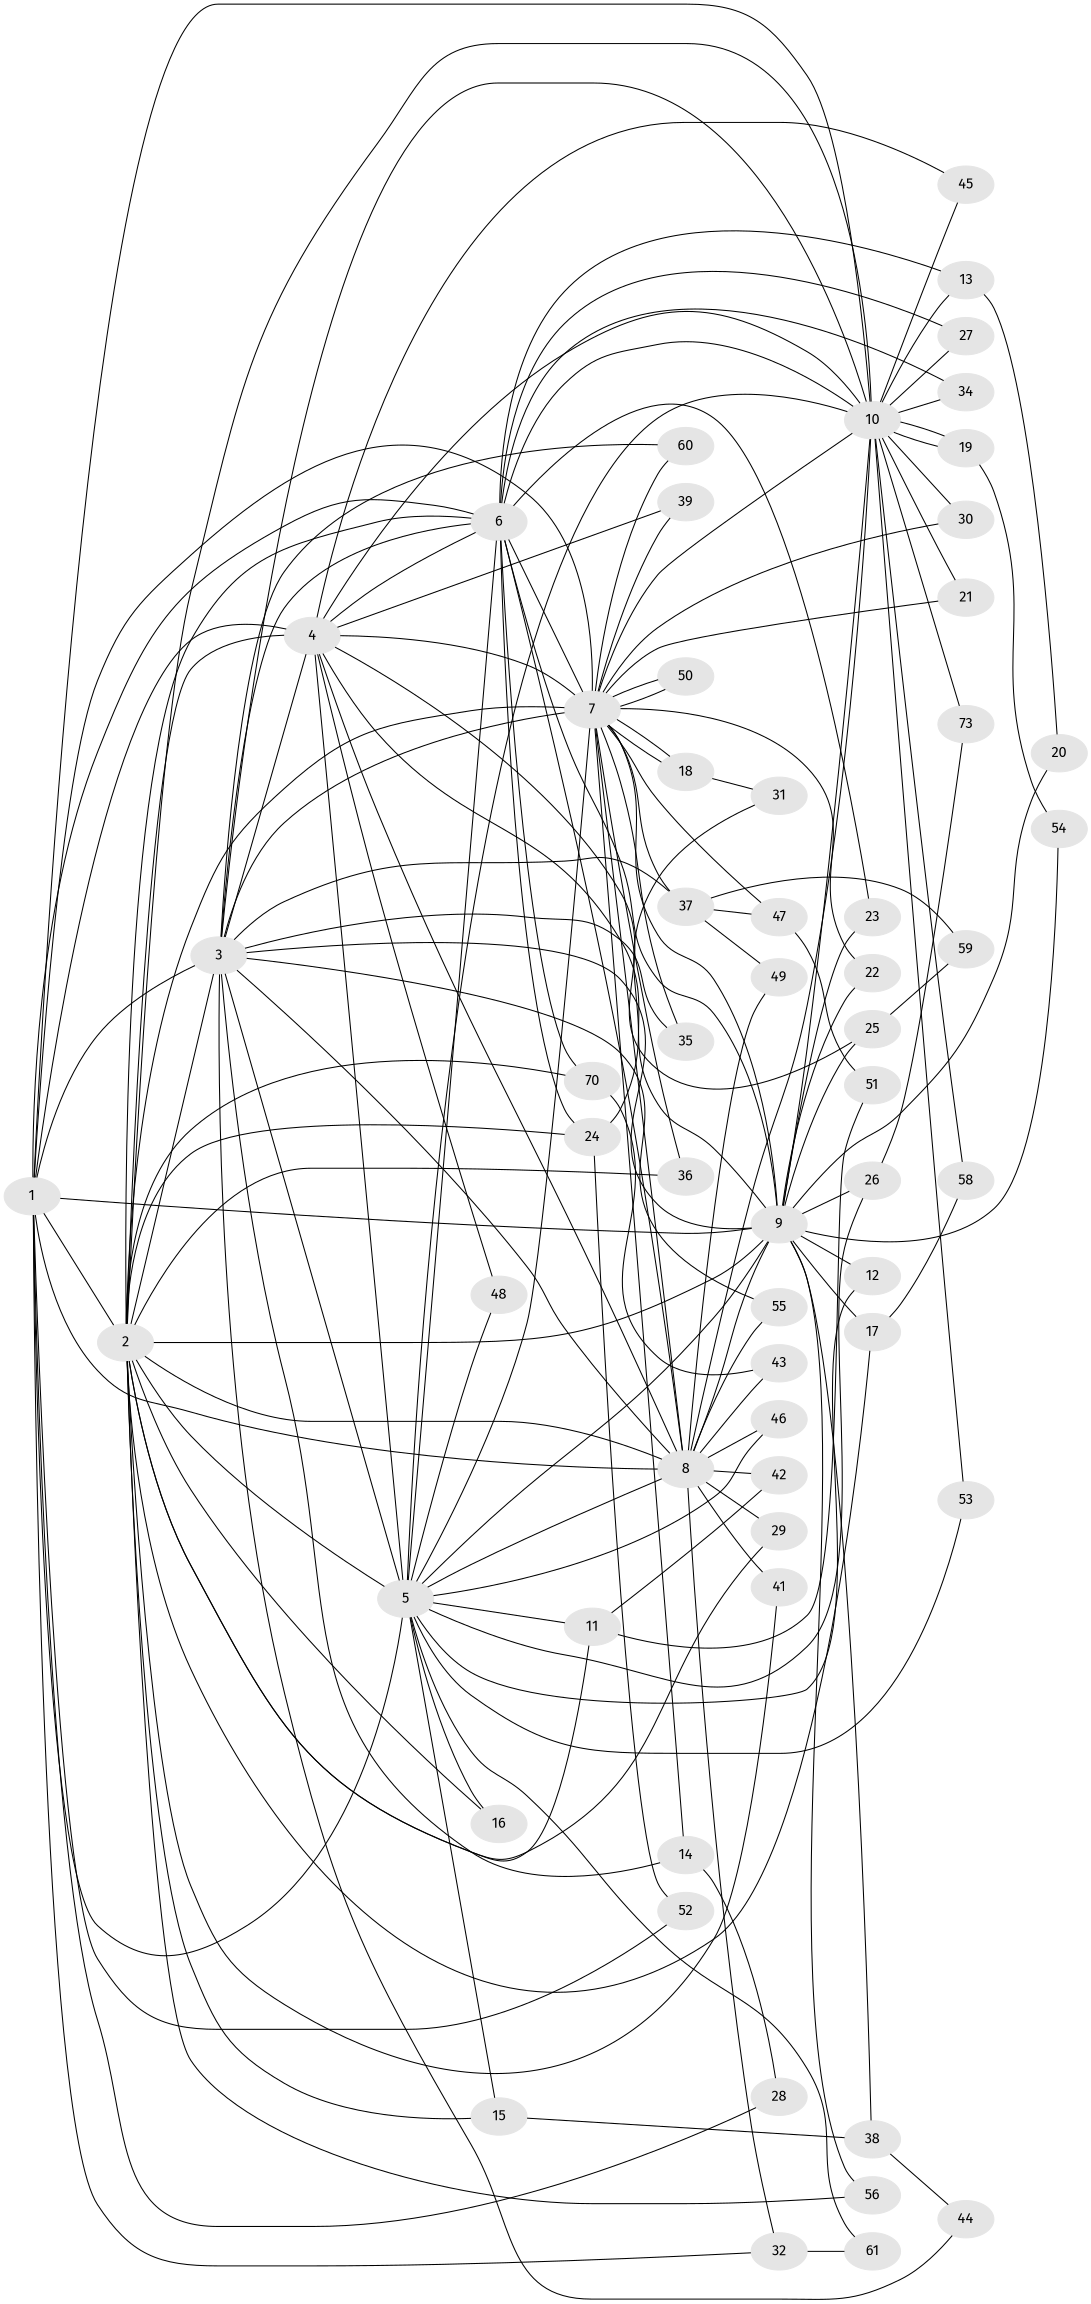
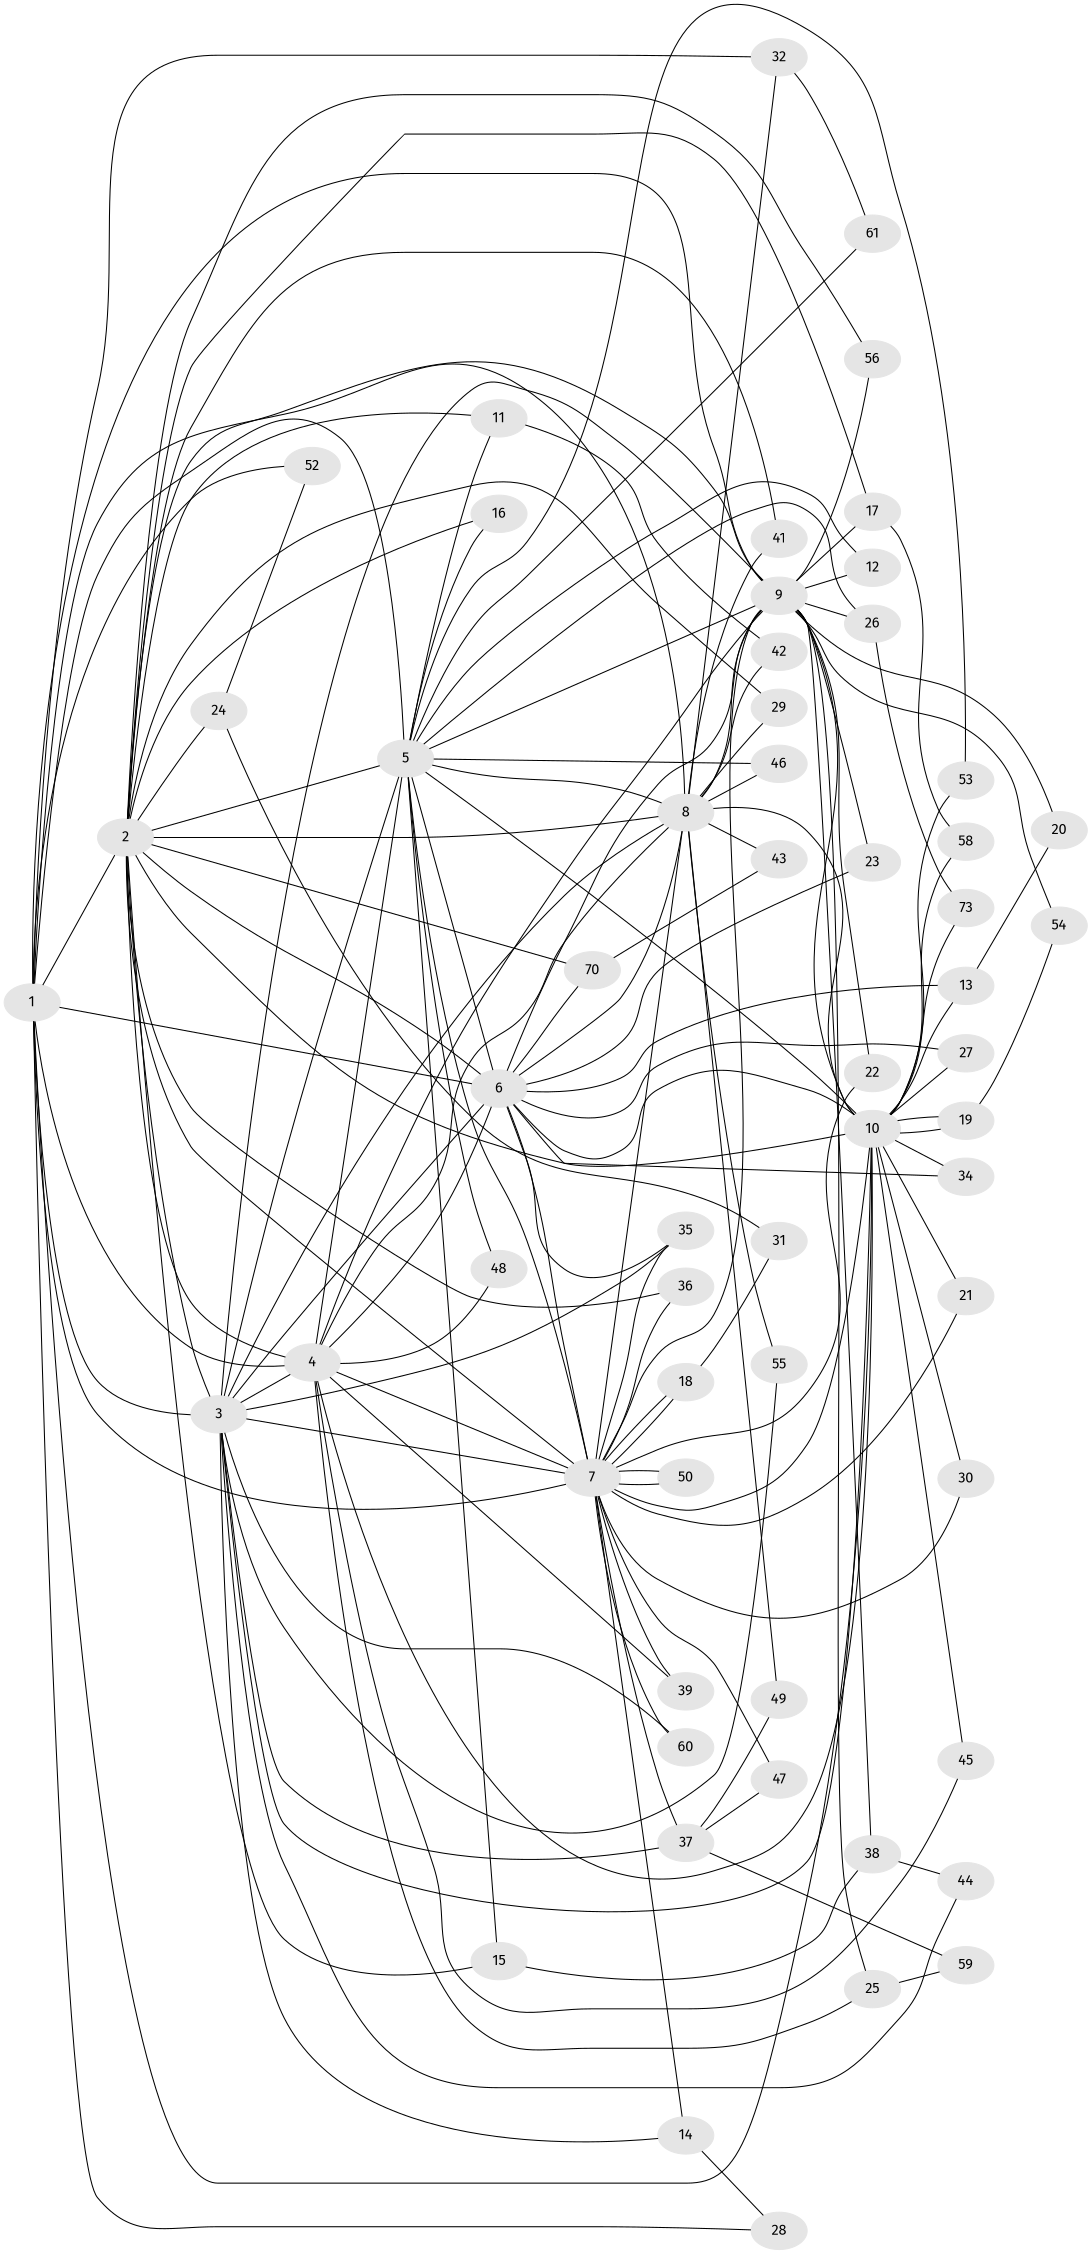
(515, 821) -> (557, 1262)
(873, 1085) -> none
